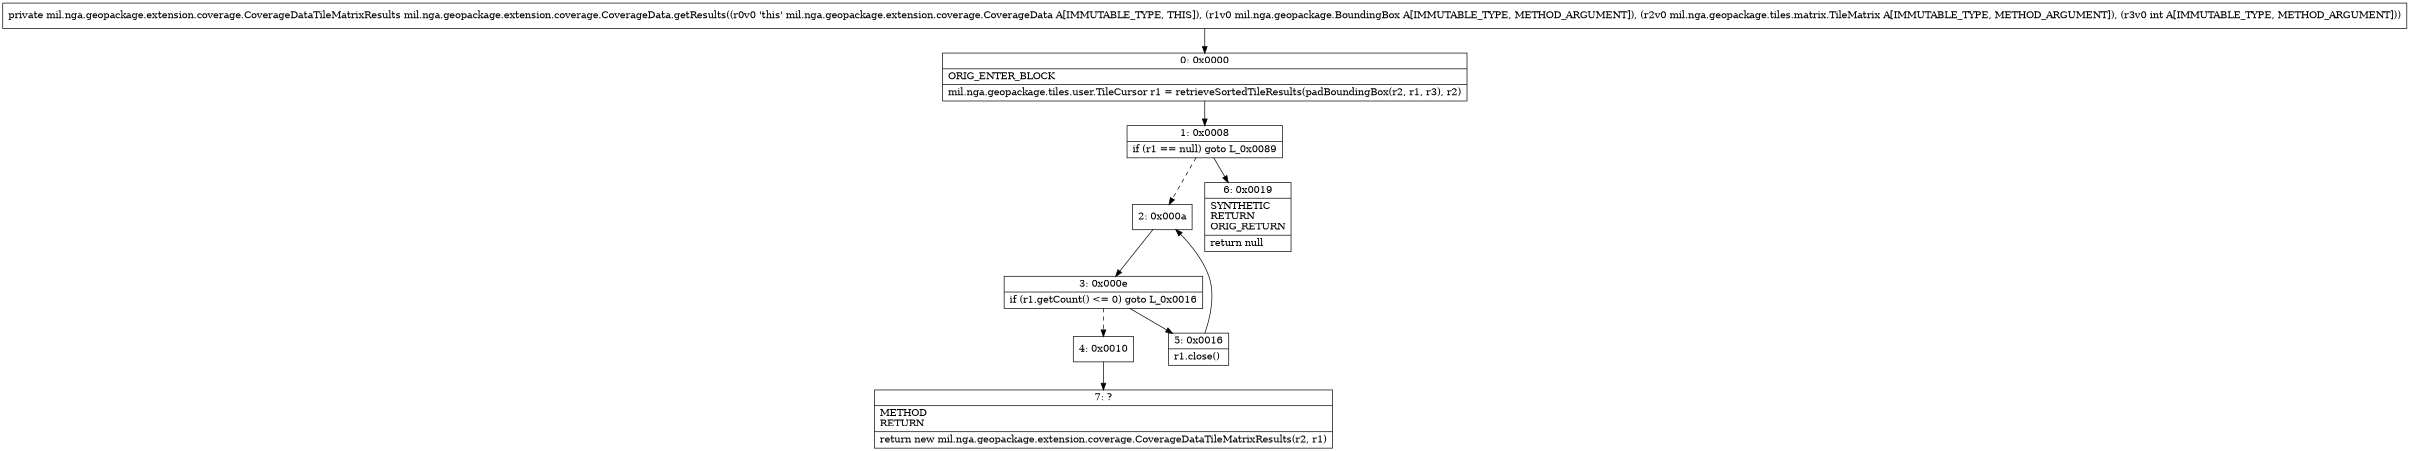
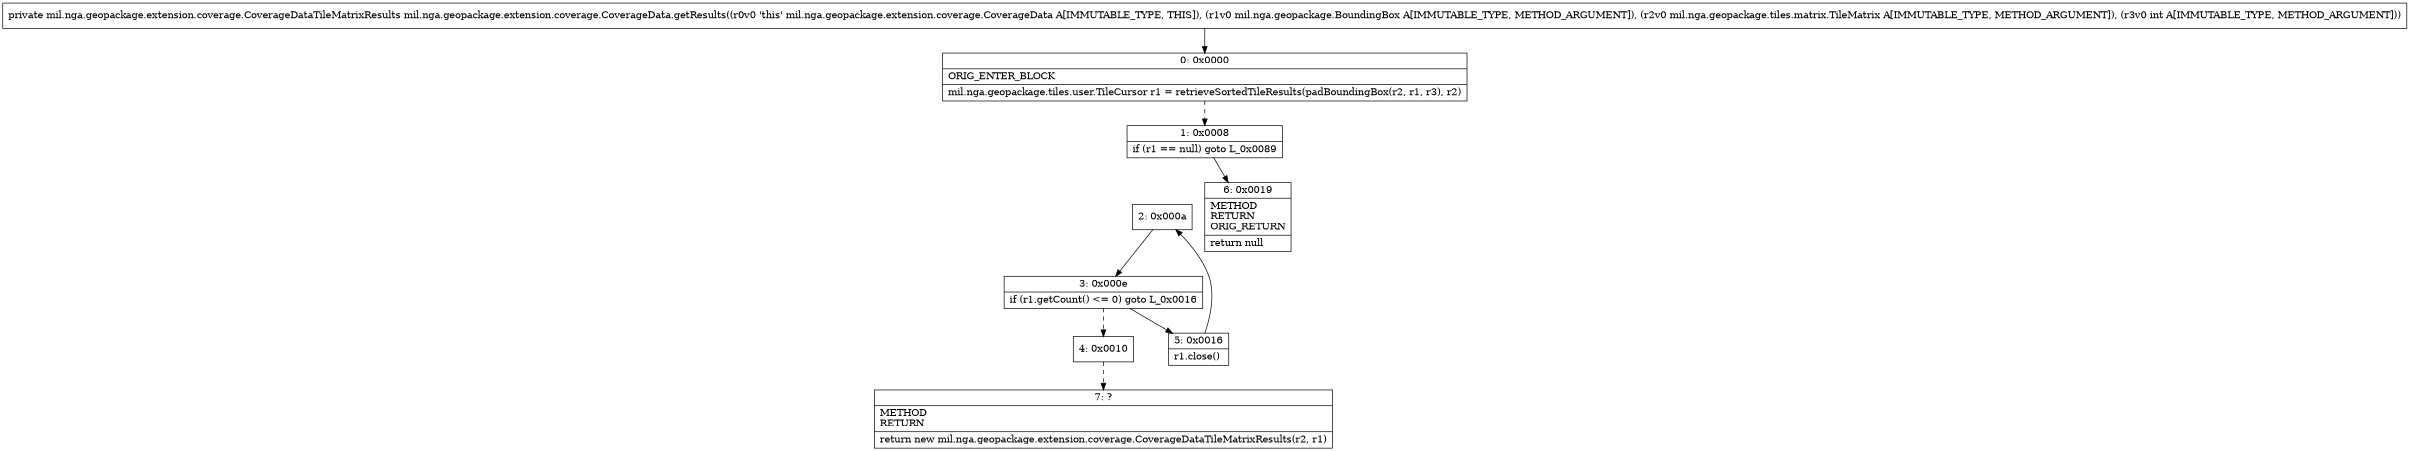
(1205, 110) -> (1205, 110)
(1184, 178) -> none
(1240, 206) -> (1234, 206)
(1103, 372) -> (1103, 372)
